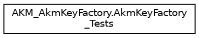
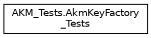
(100, 19) -> (76, 19)
